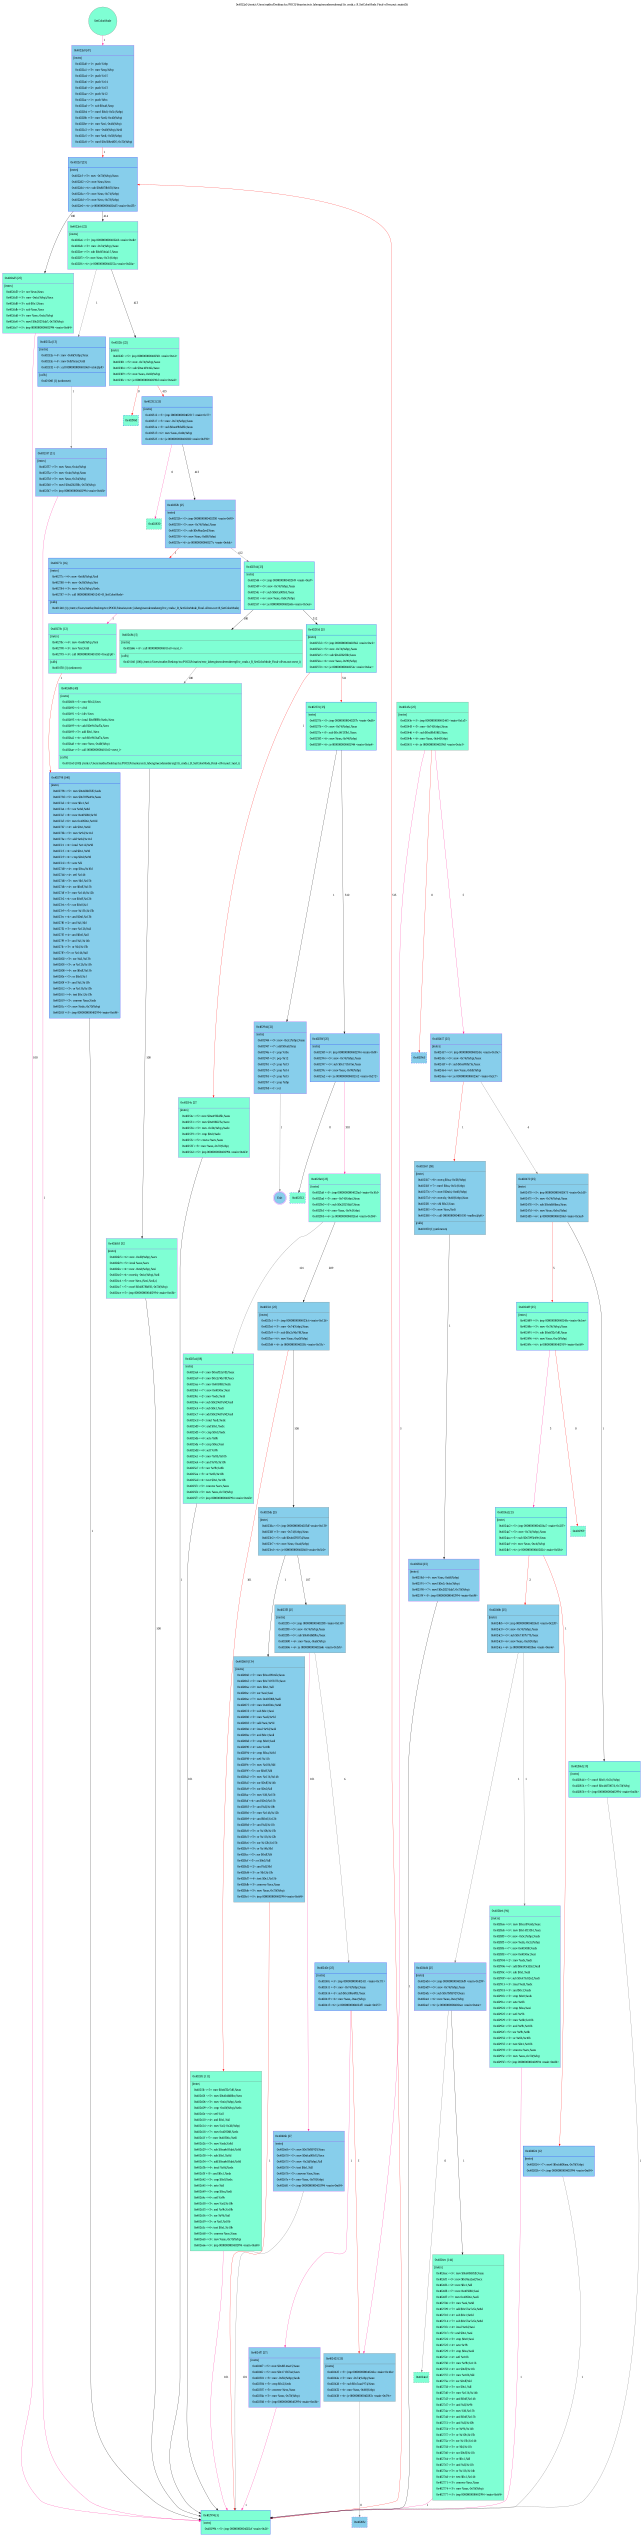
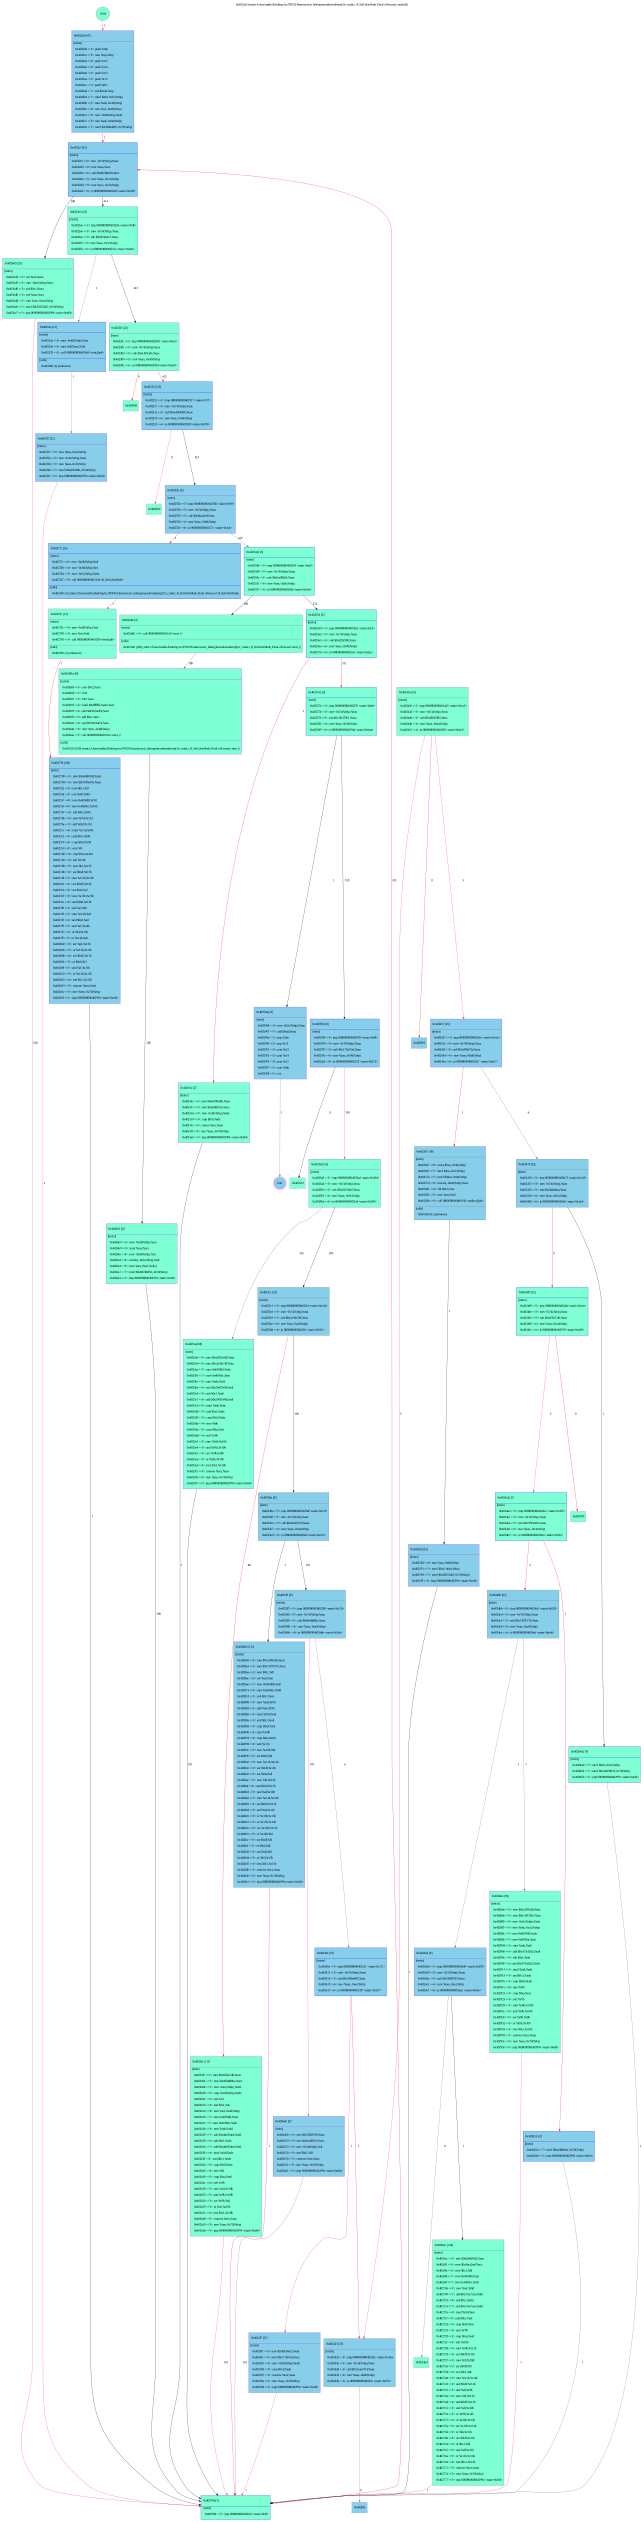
(103, 21) -> (103, 14)
